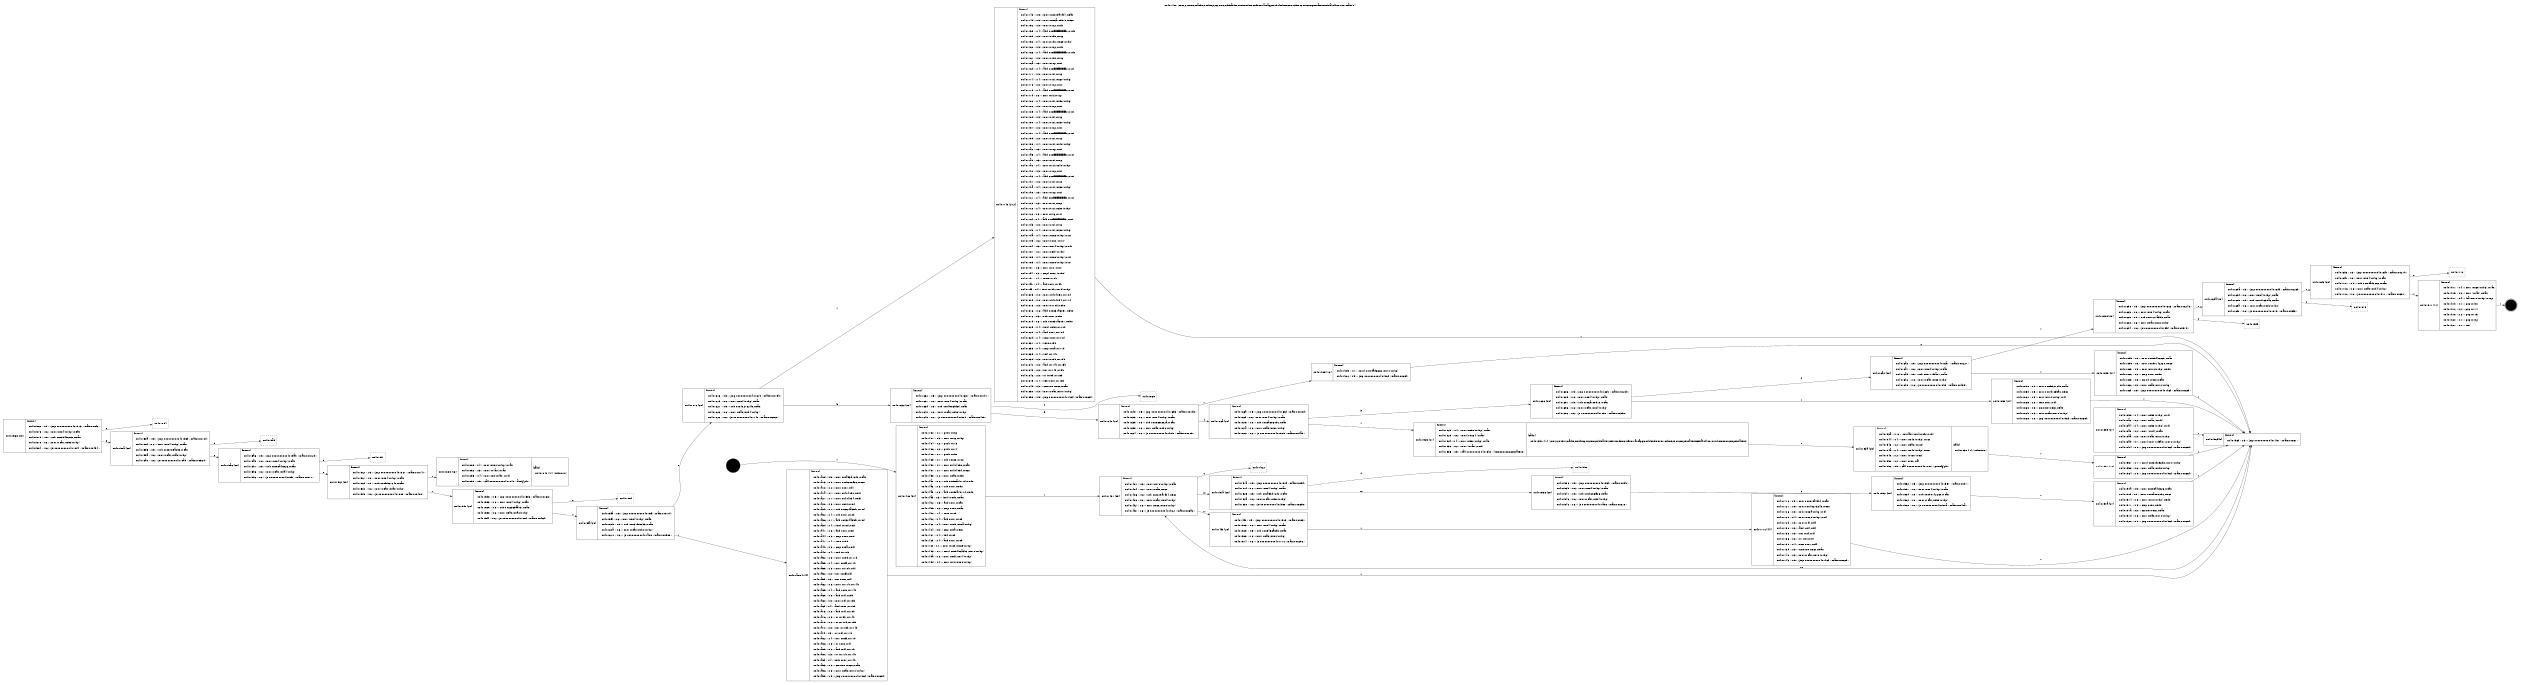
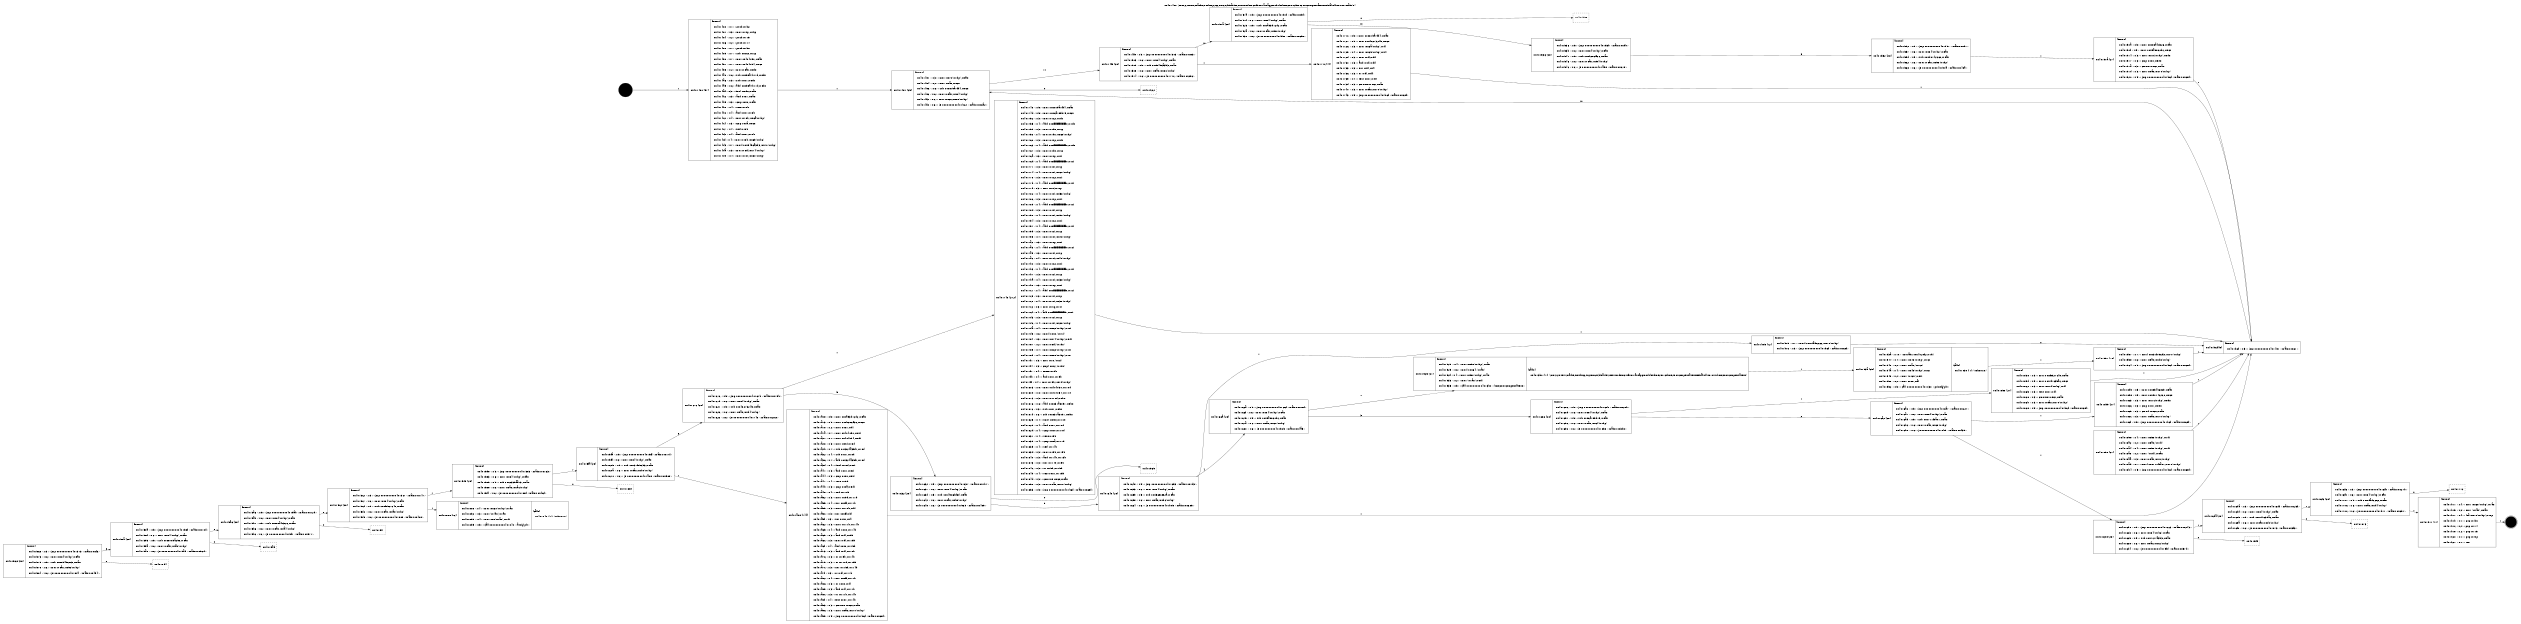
(1203, 494) -> (1203, 45)
